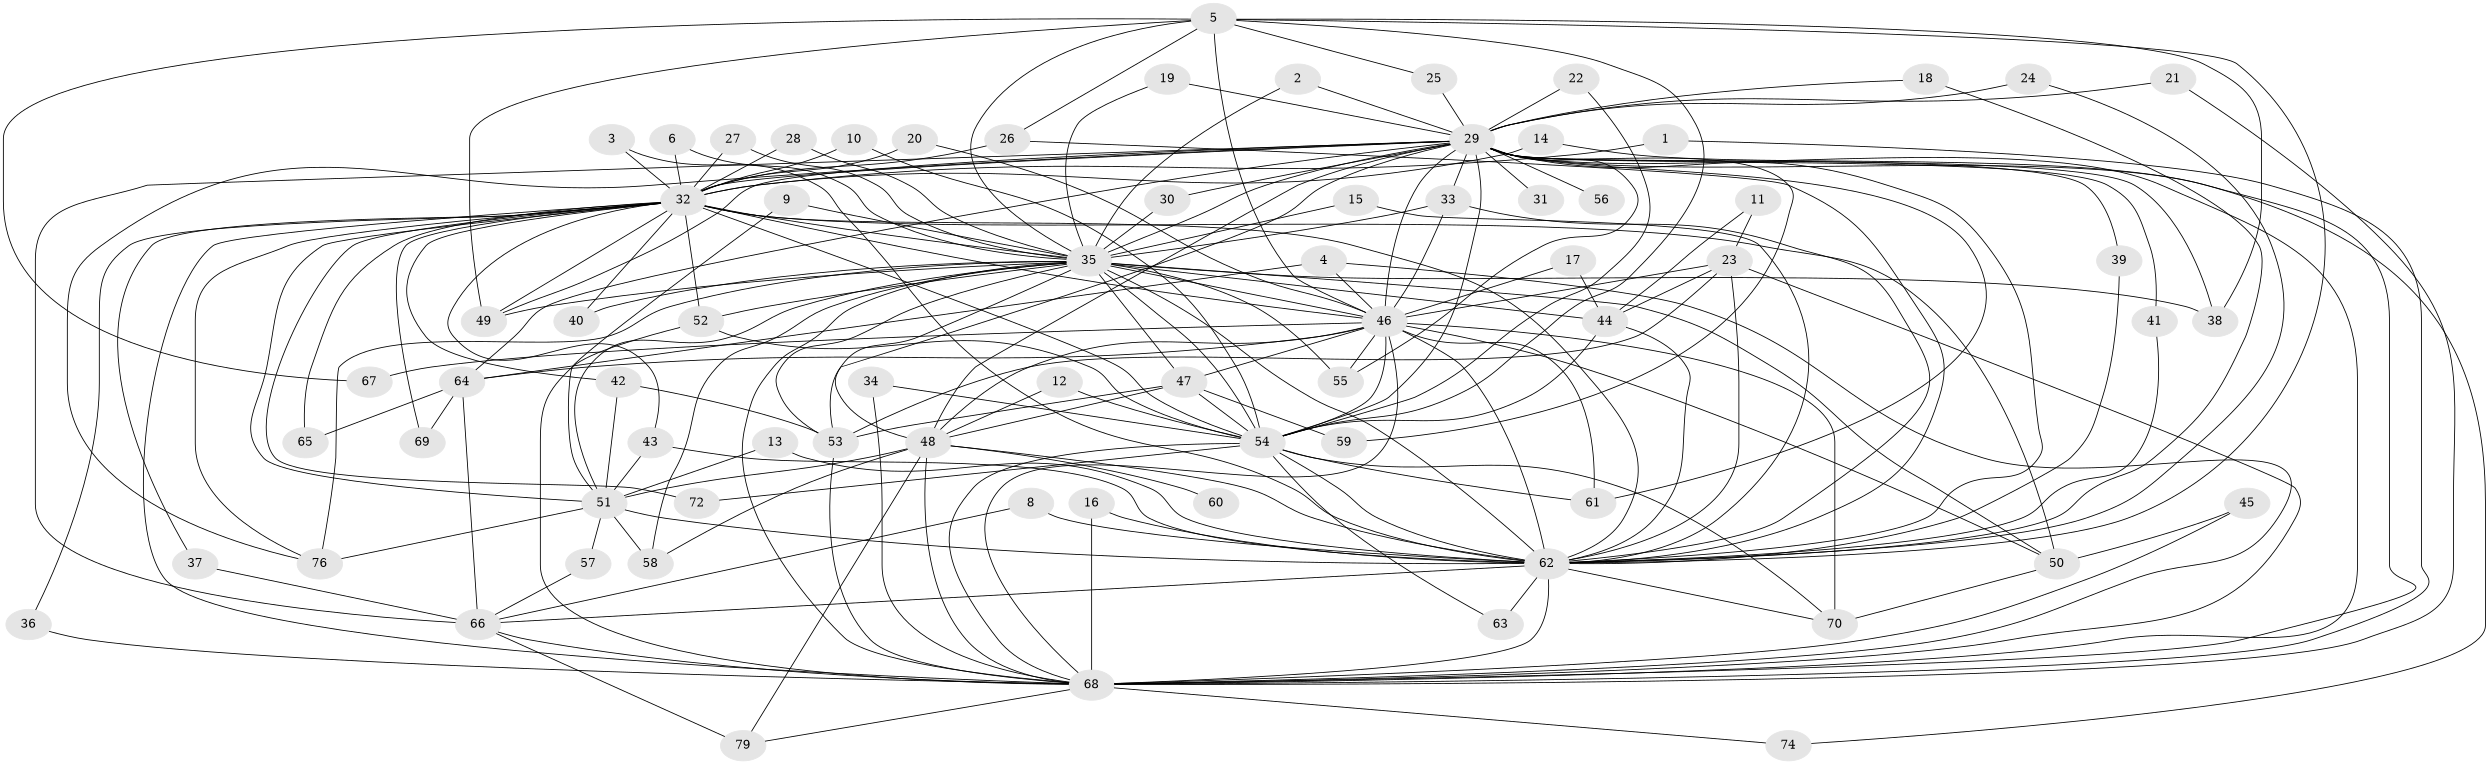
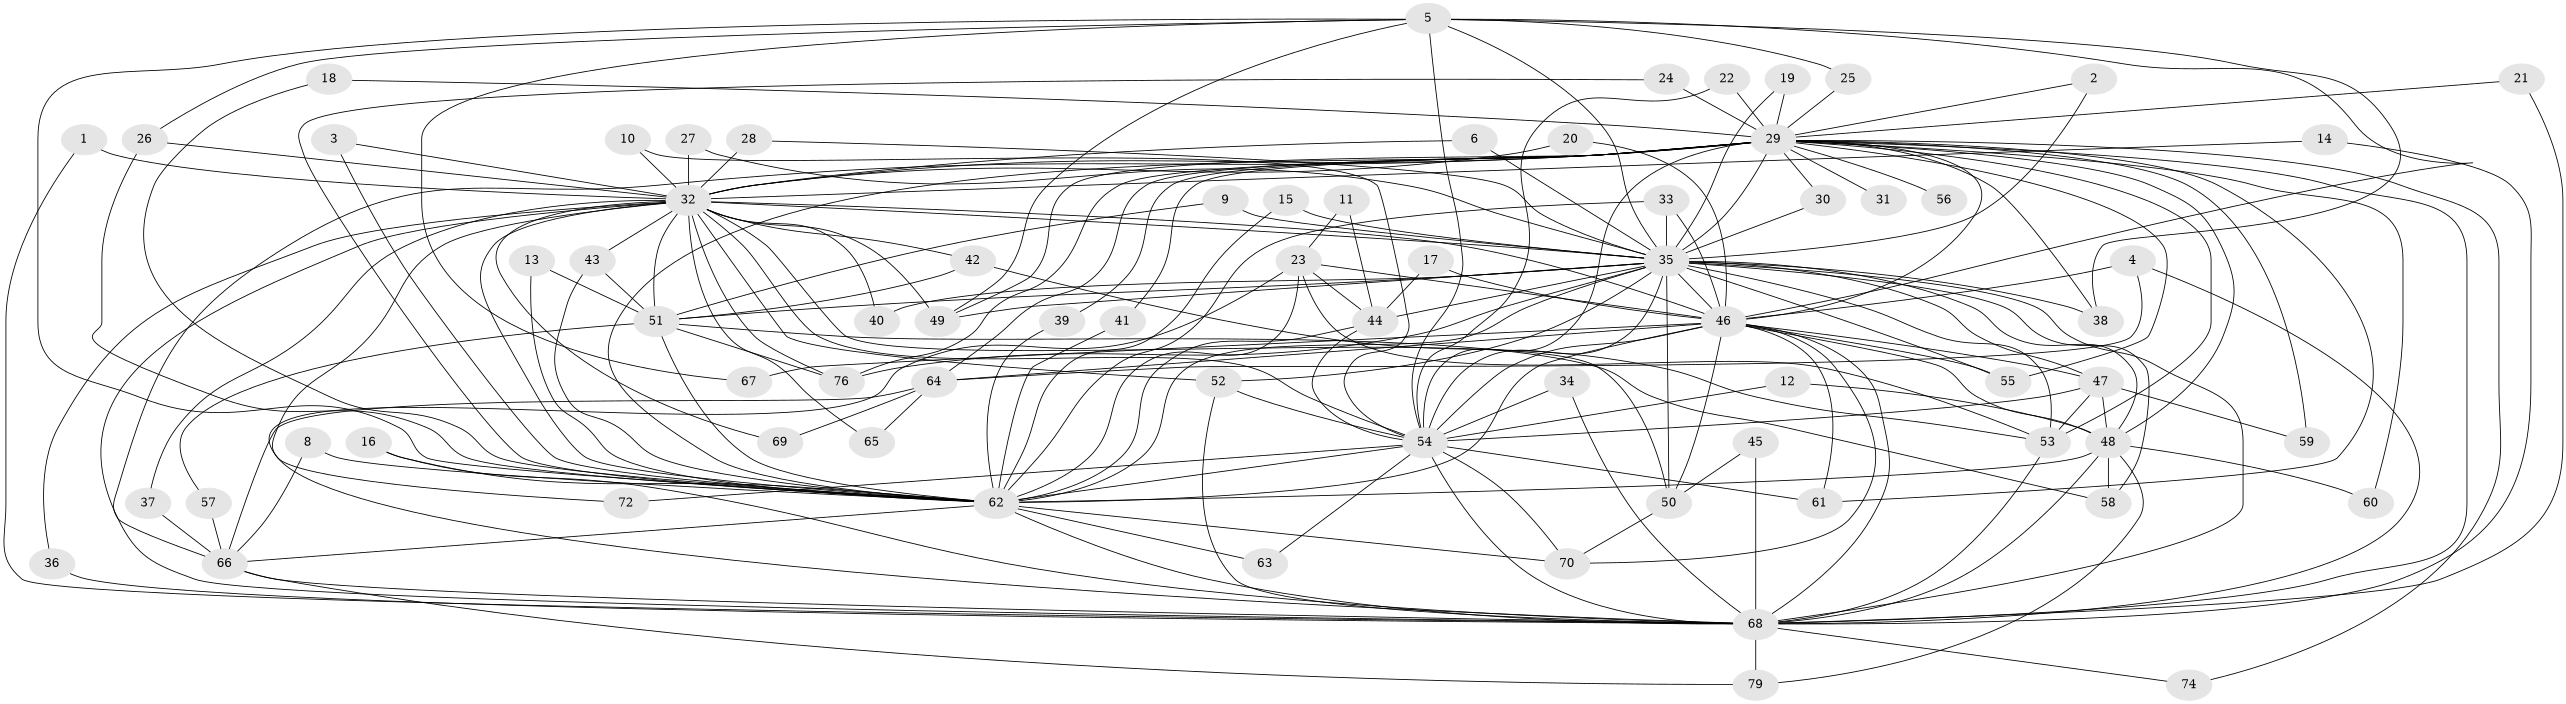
(1460, 170) -> (2232, 180)
(766, 473) -> none
